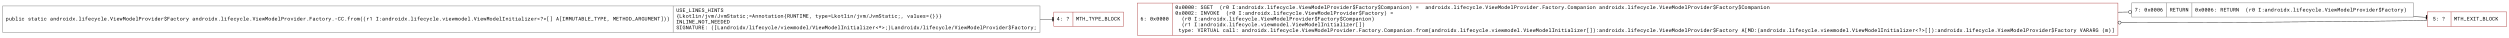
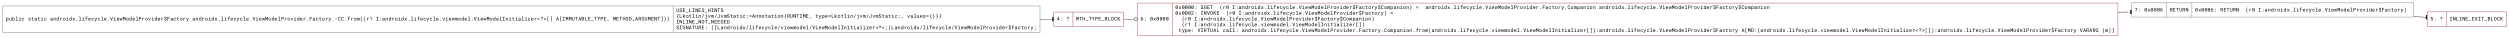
(2123, 12) -> (2123, 12)
(2476, 19) -> (2477, 19)
(2274, 22) -> (1129, 19)
